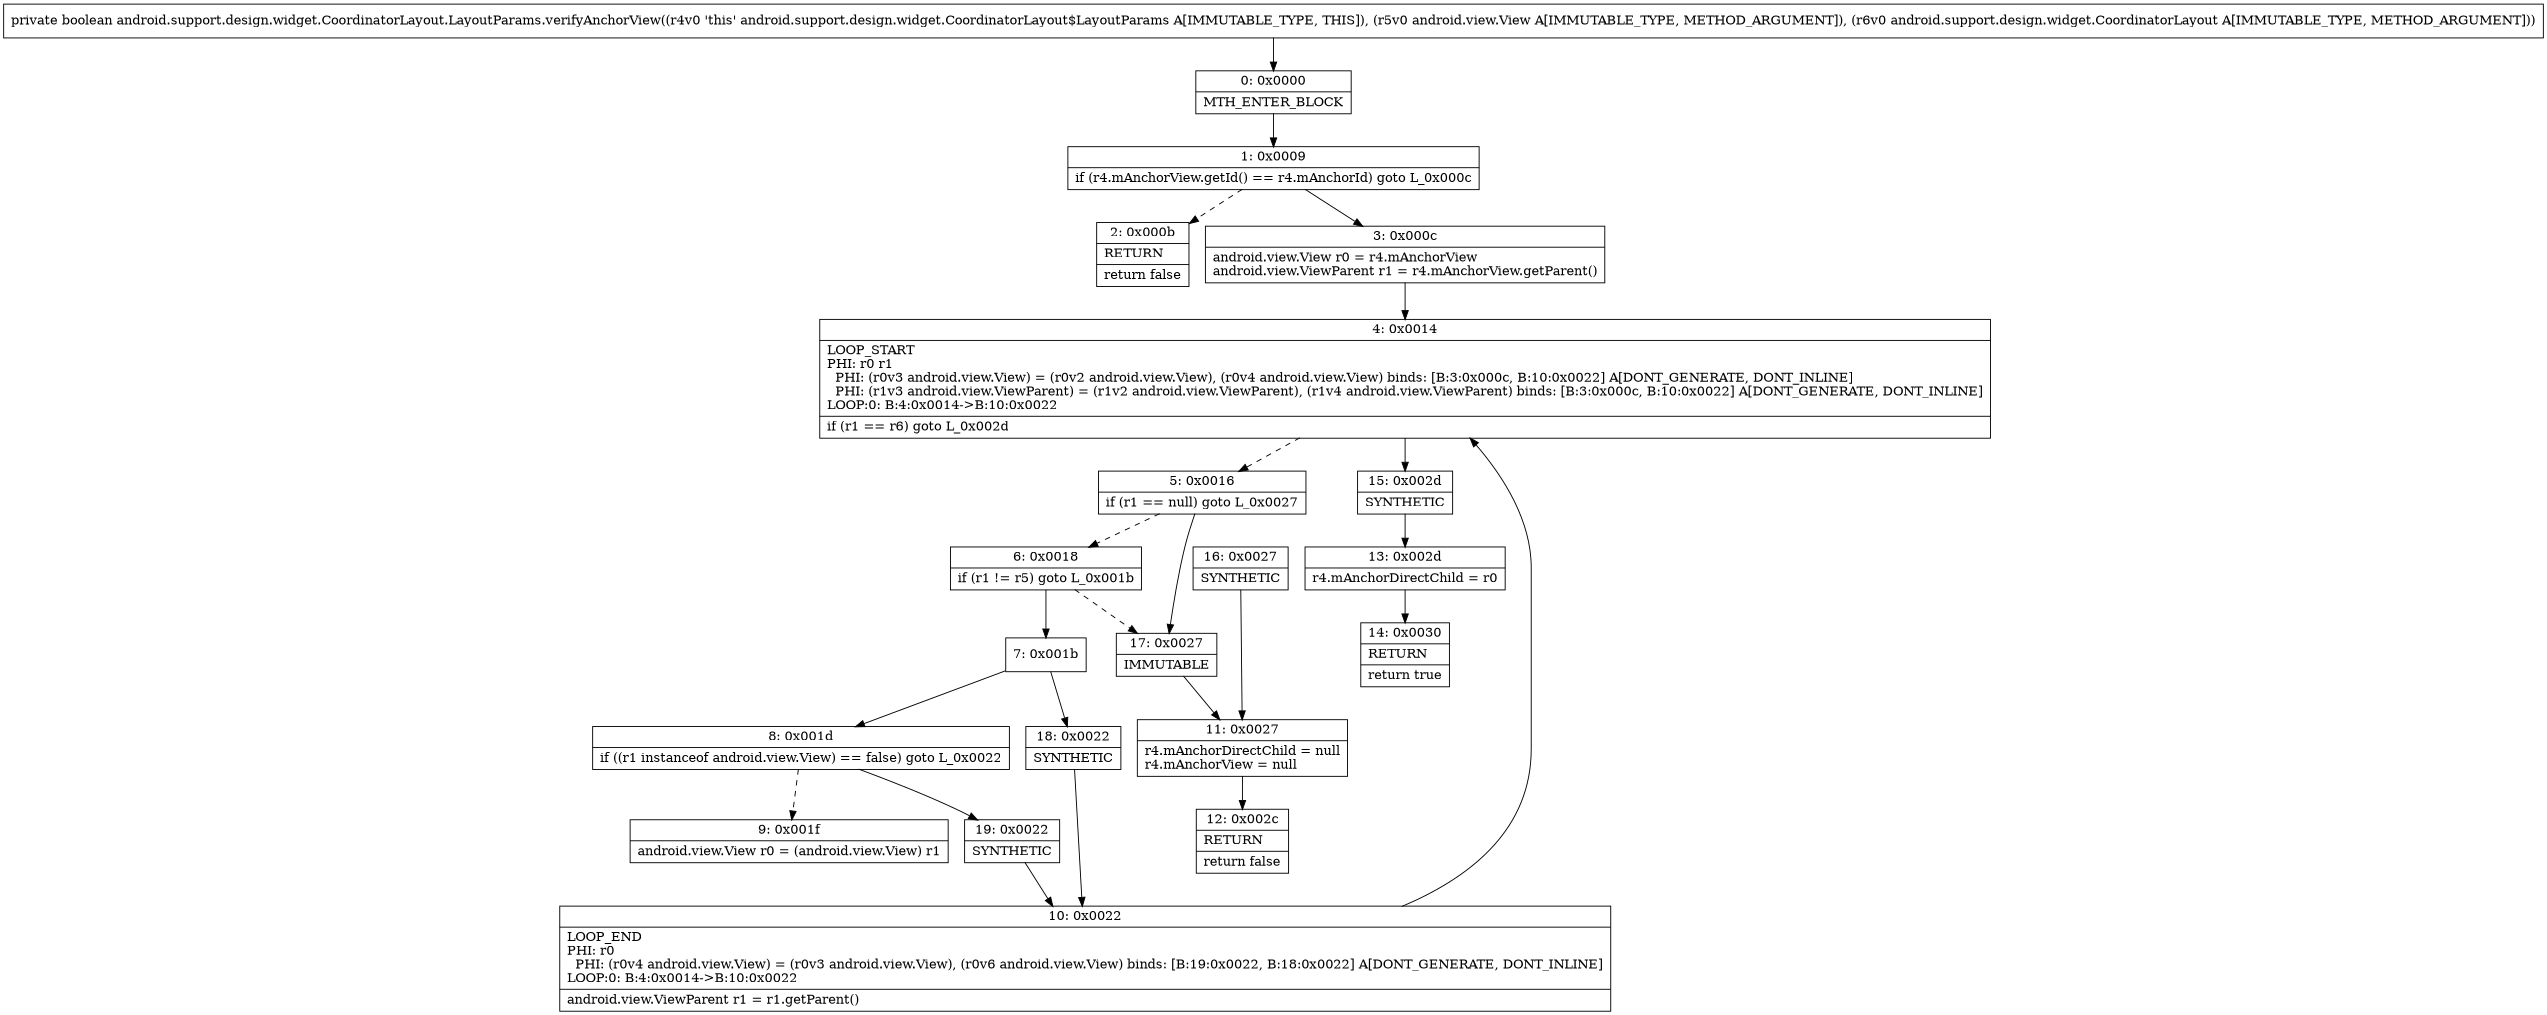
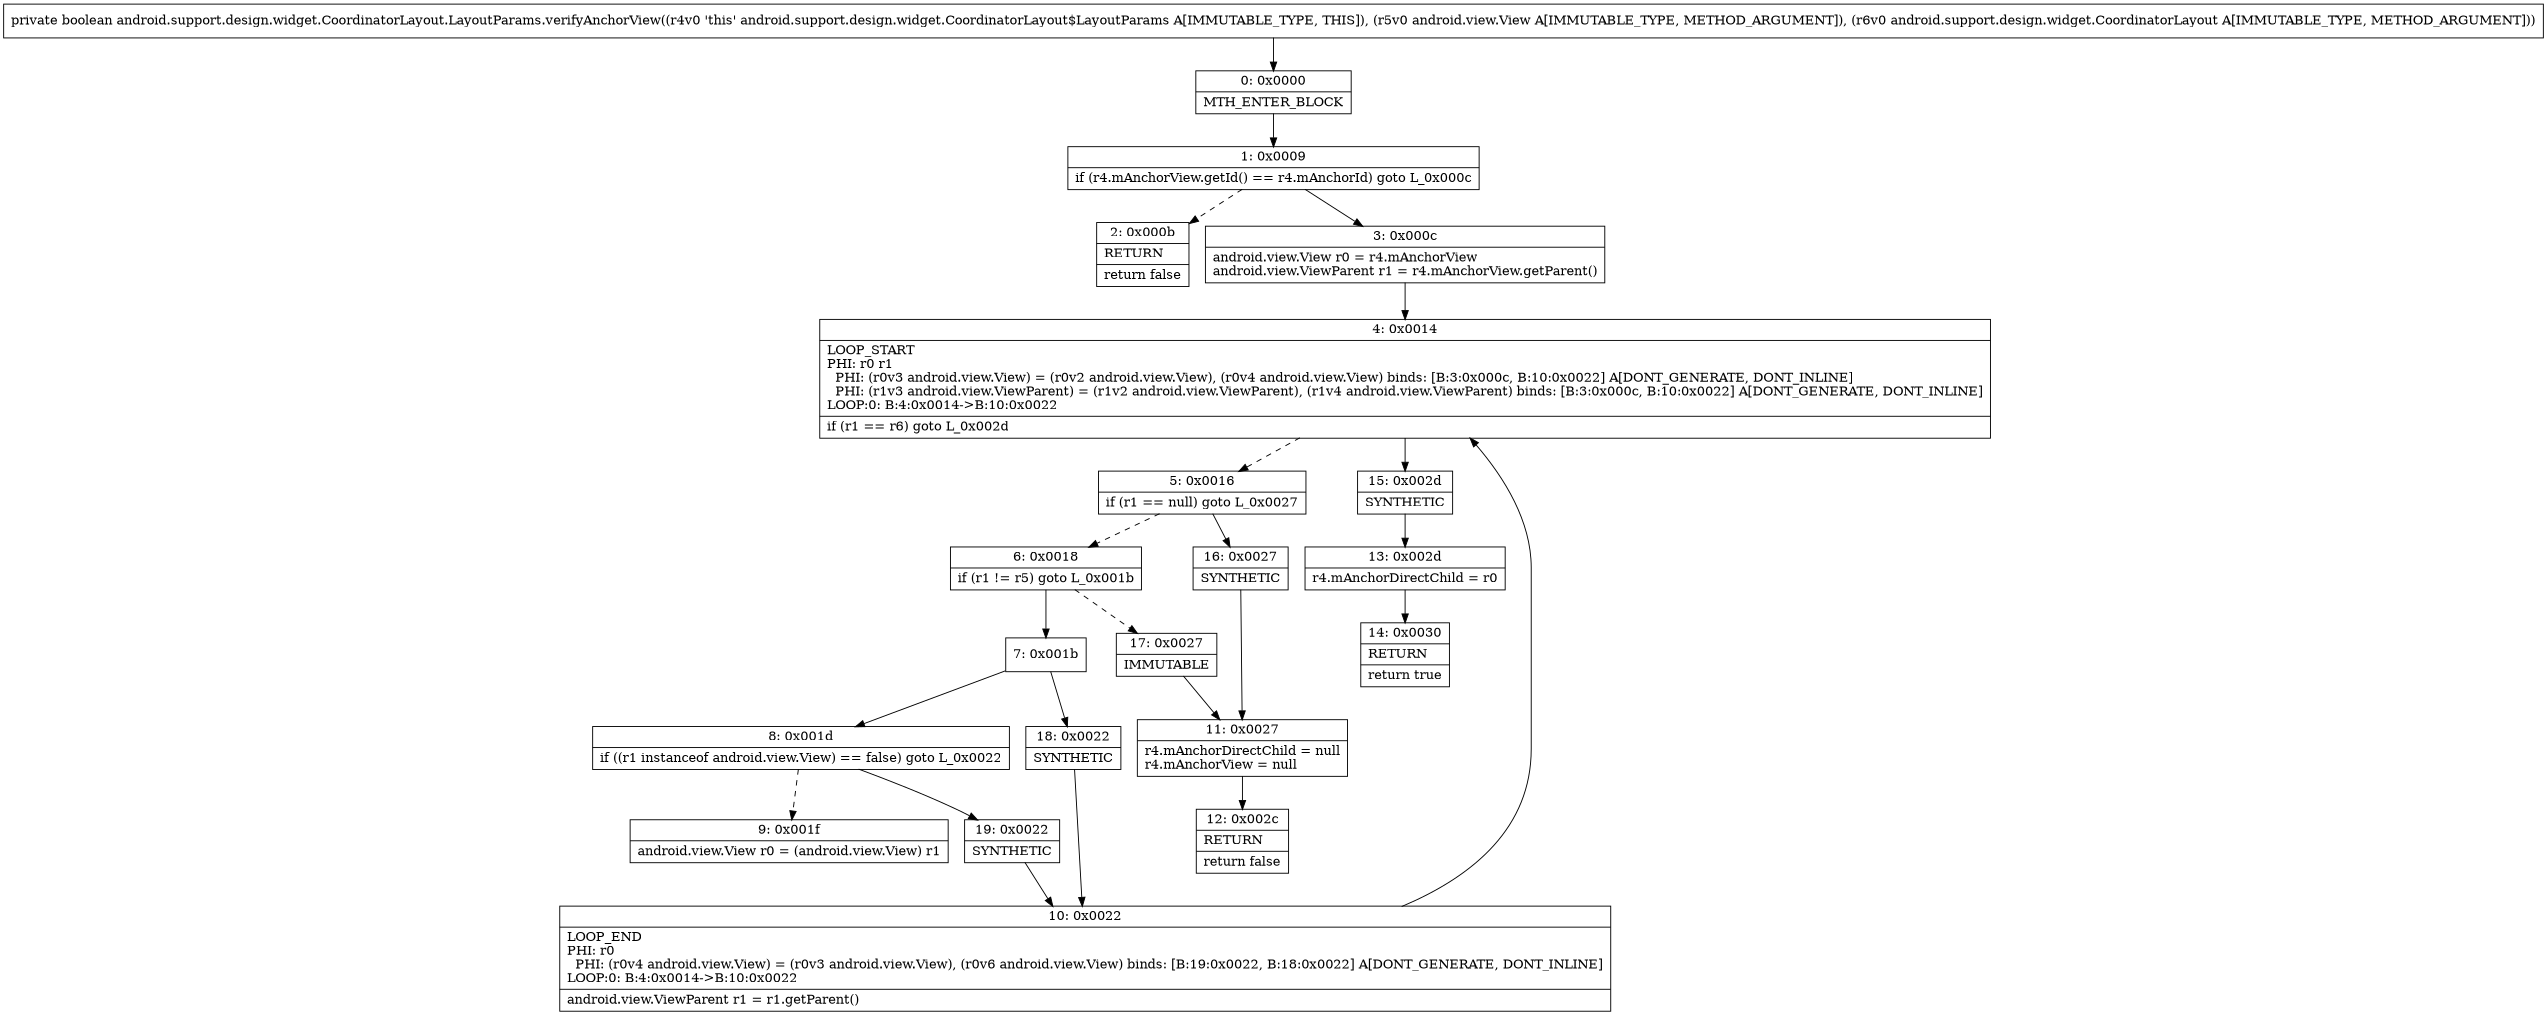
(1180, 568) -> (1219, 526)
